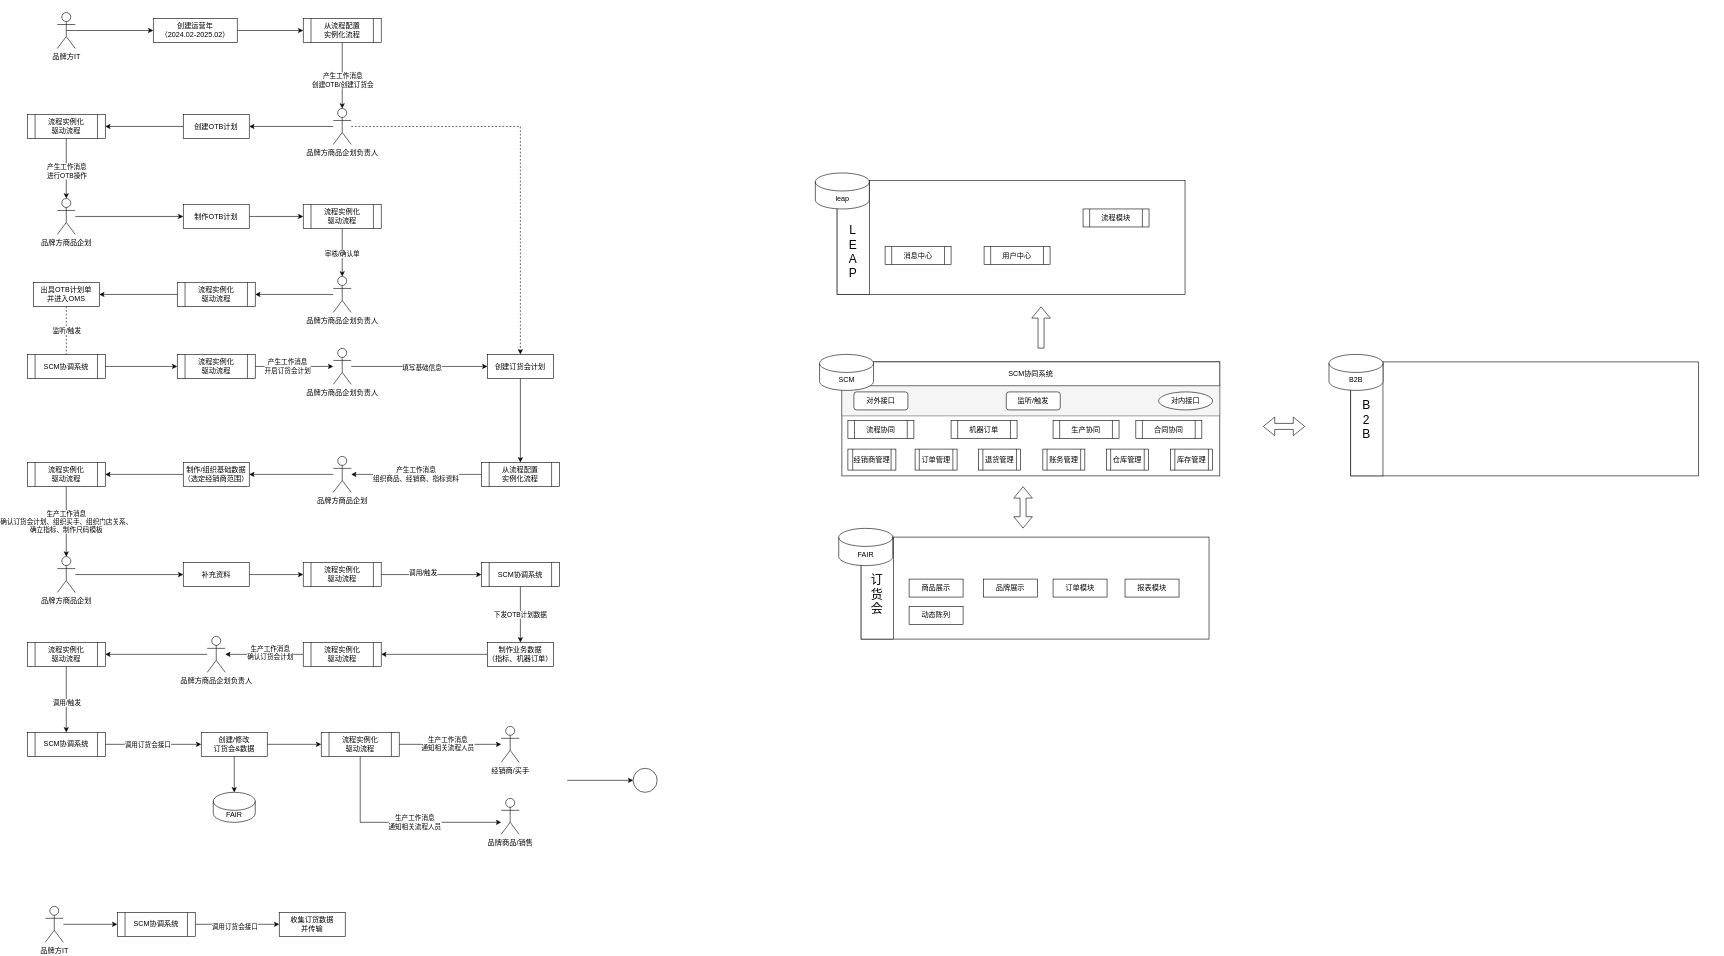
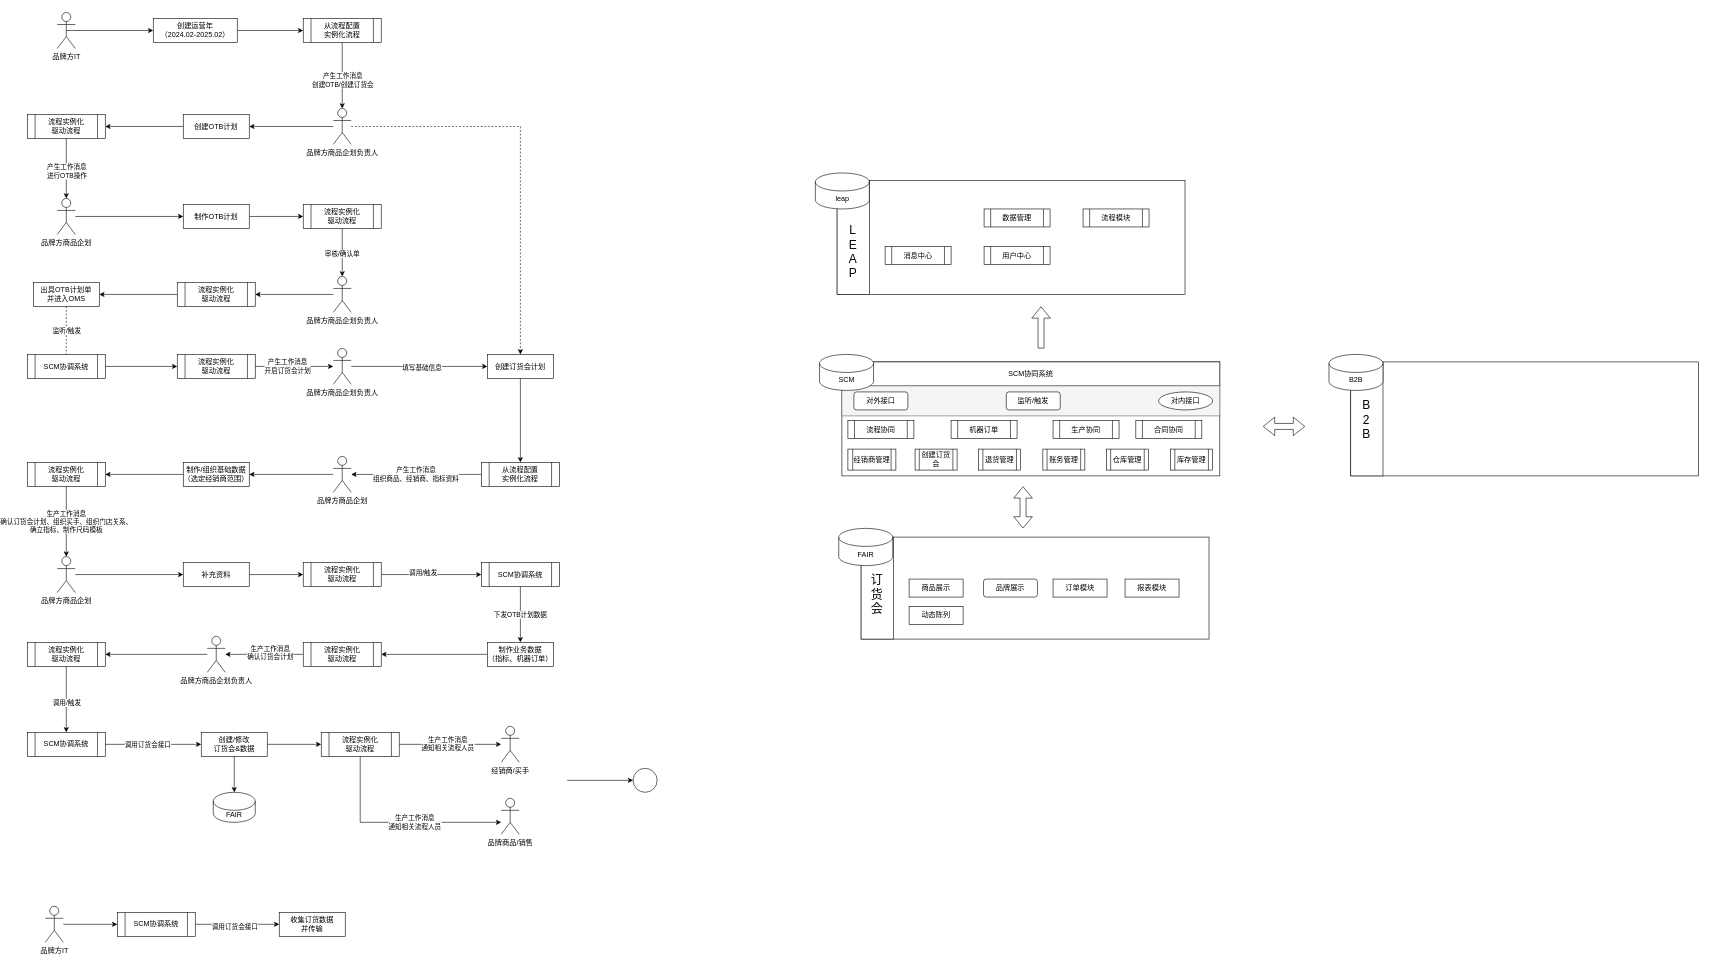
none -> (1017, 218)
(936, 459) -> (936, 459)
(1011, 588) -> (1011, 588)
